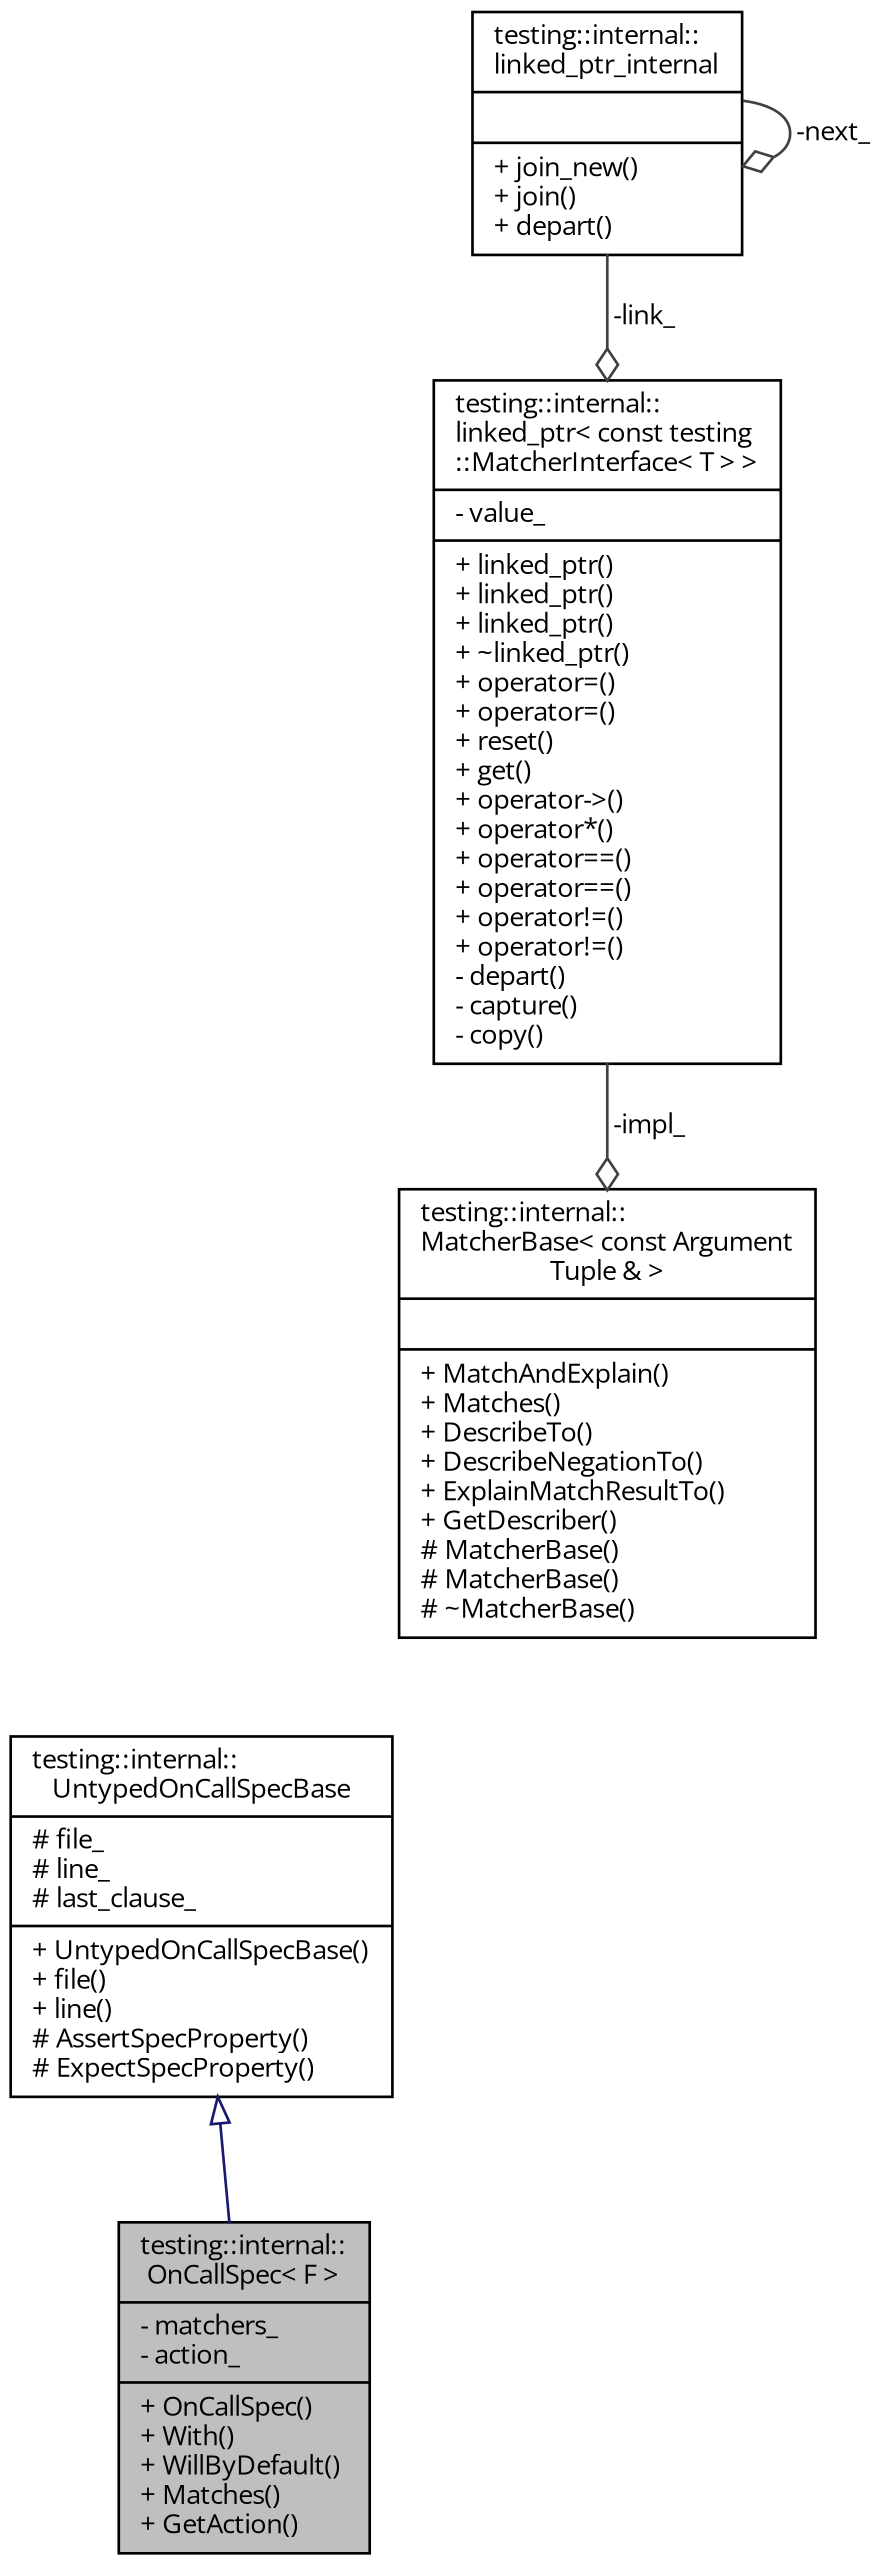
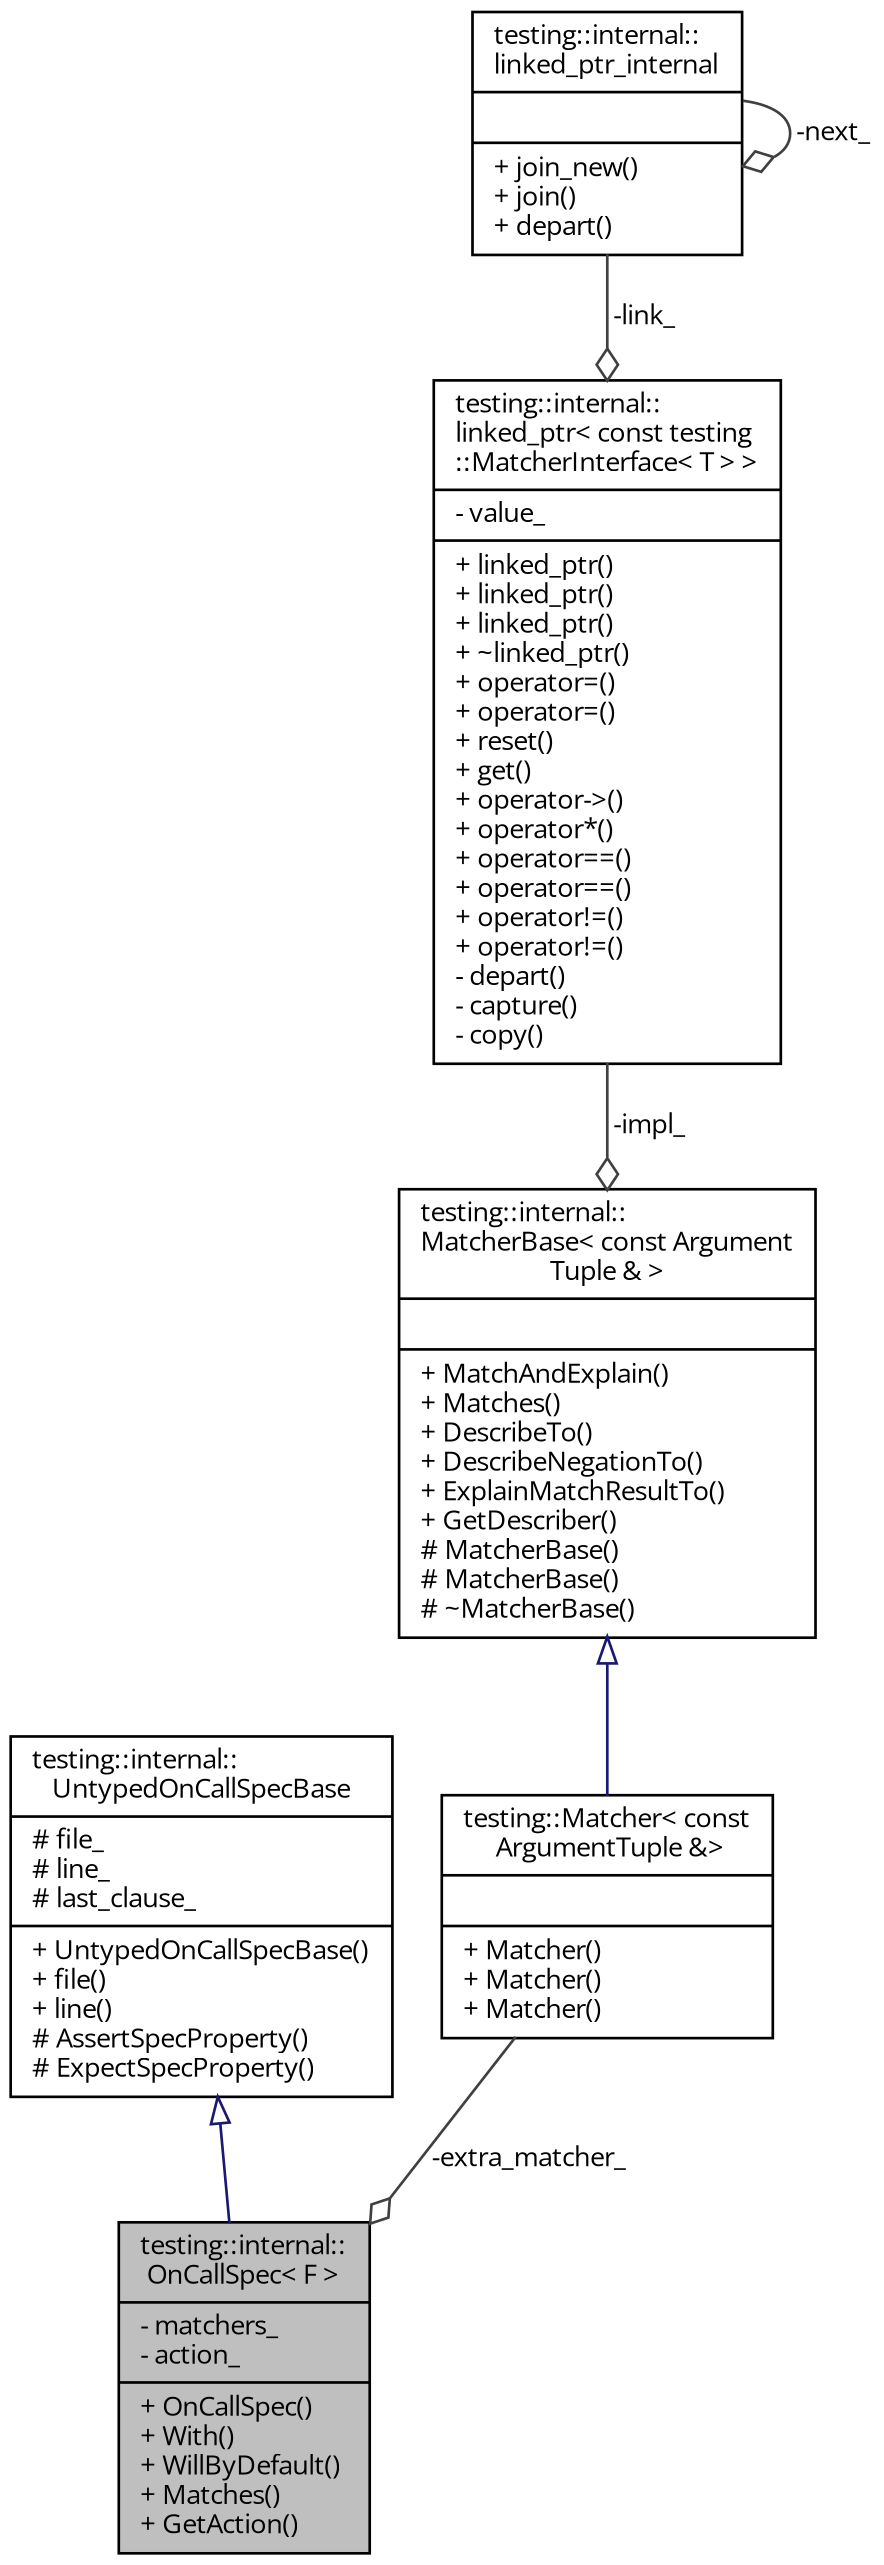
none -> (607, 1917)
